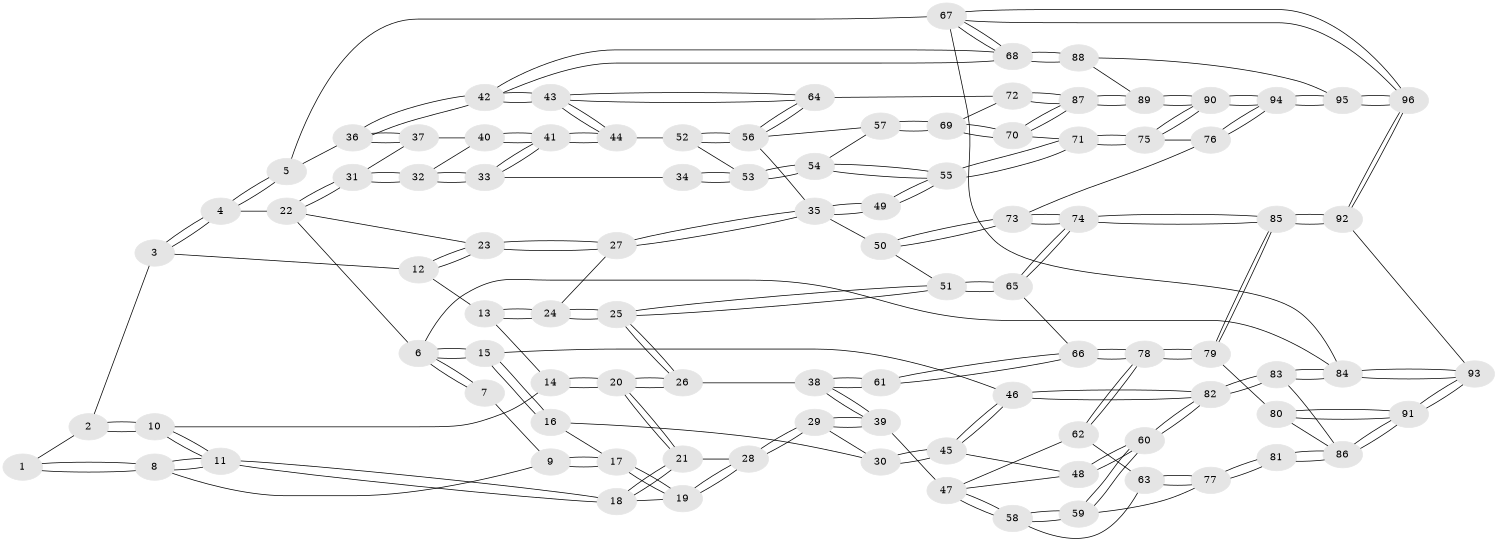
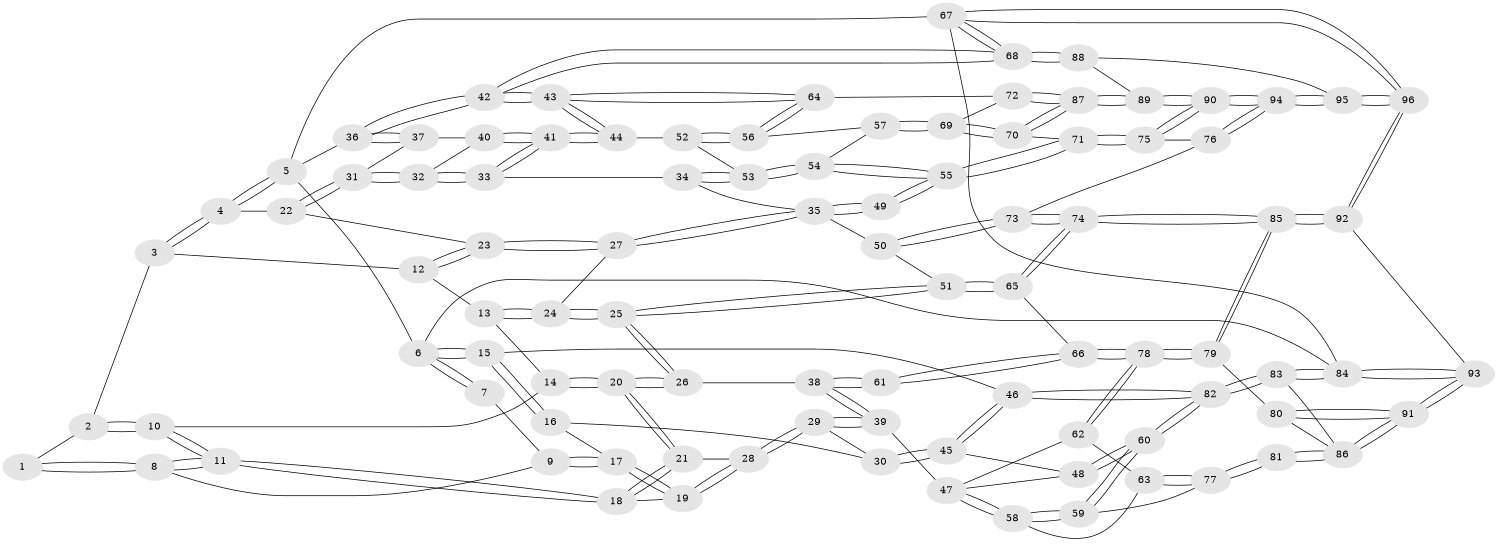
(788, 180) -> (746, 202)
(353, 282) -> (362, 257)
